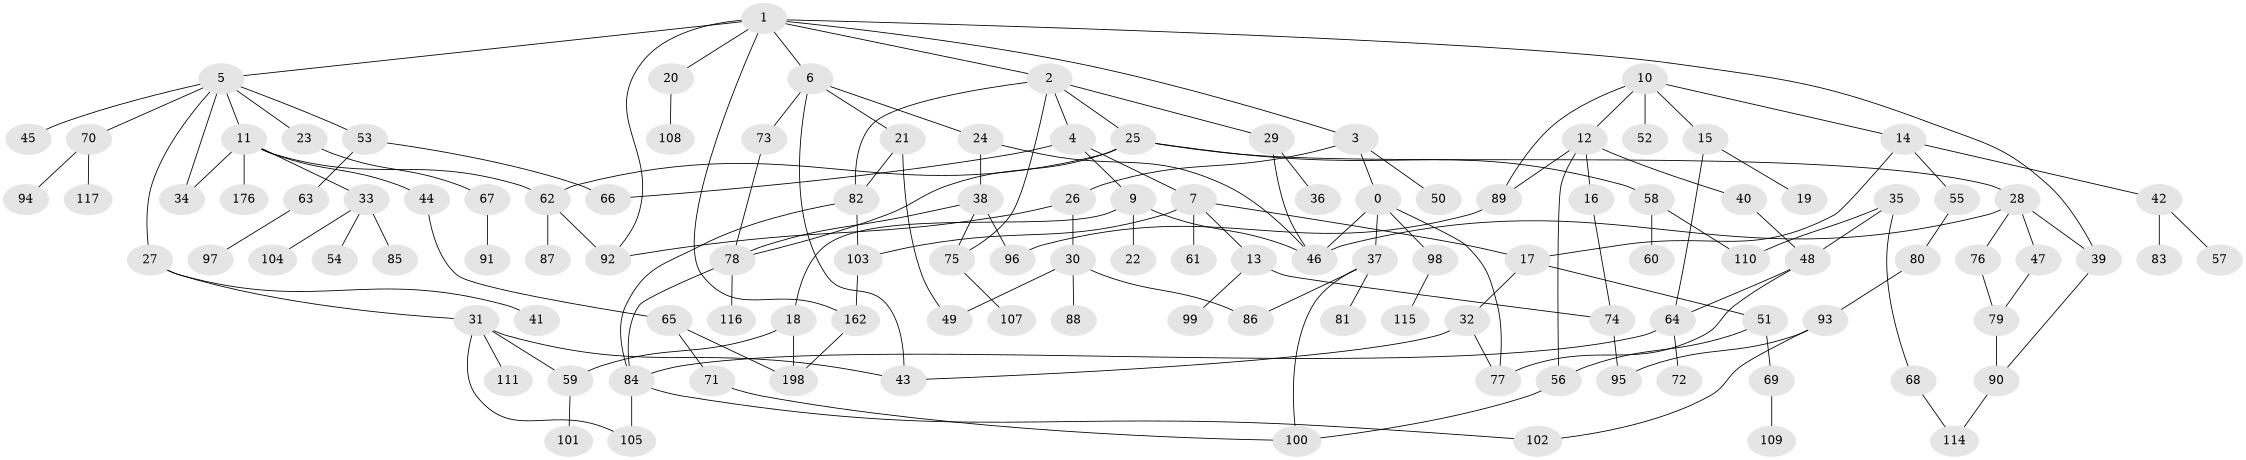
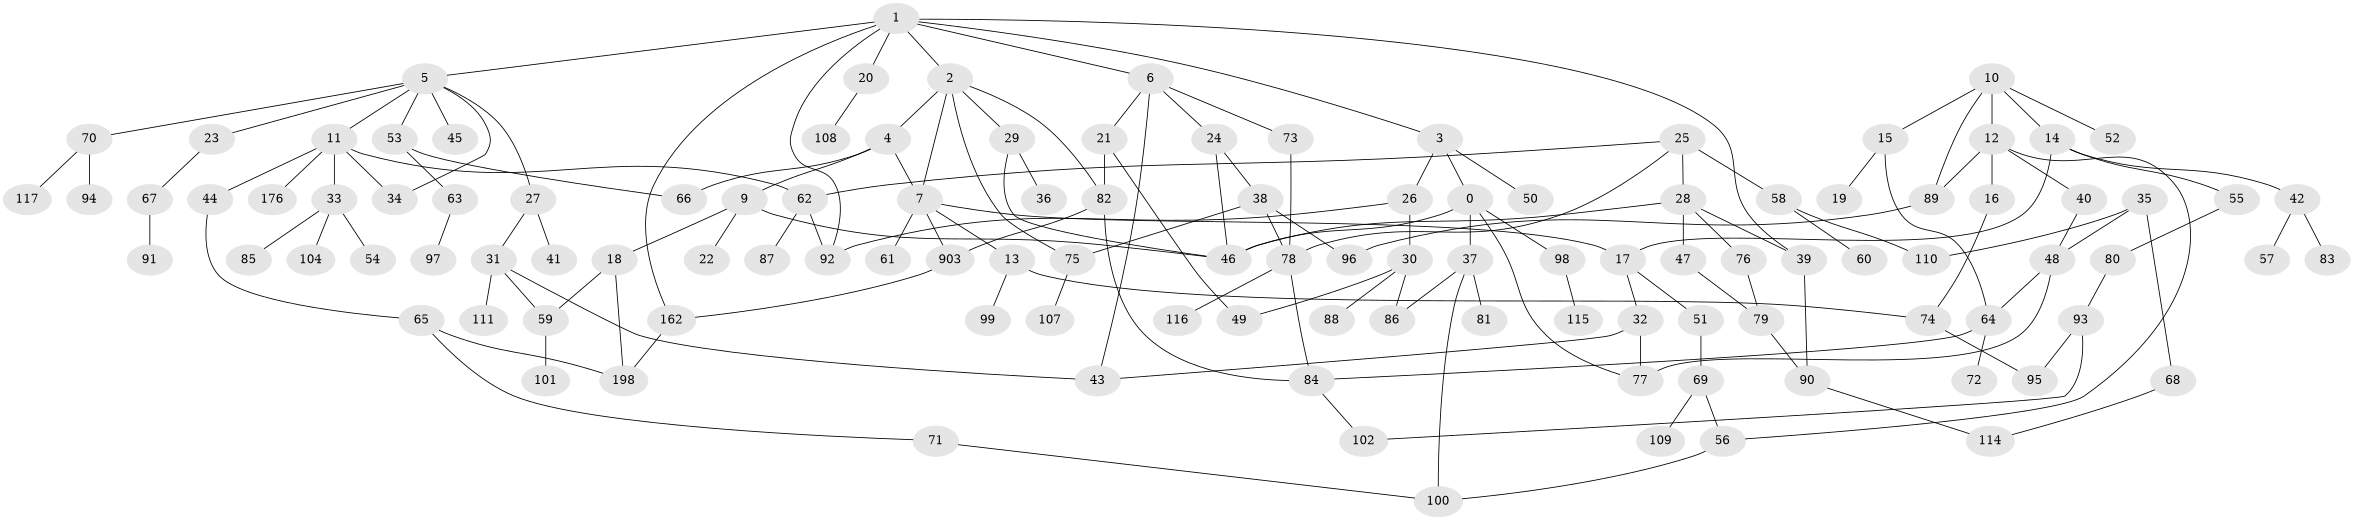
(1091, 109) -> (935, 139)
(858, 260) -> (950, 260)
(1696, 344) -> (1712, 411)
(632, 441) -> none
